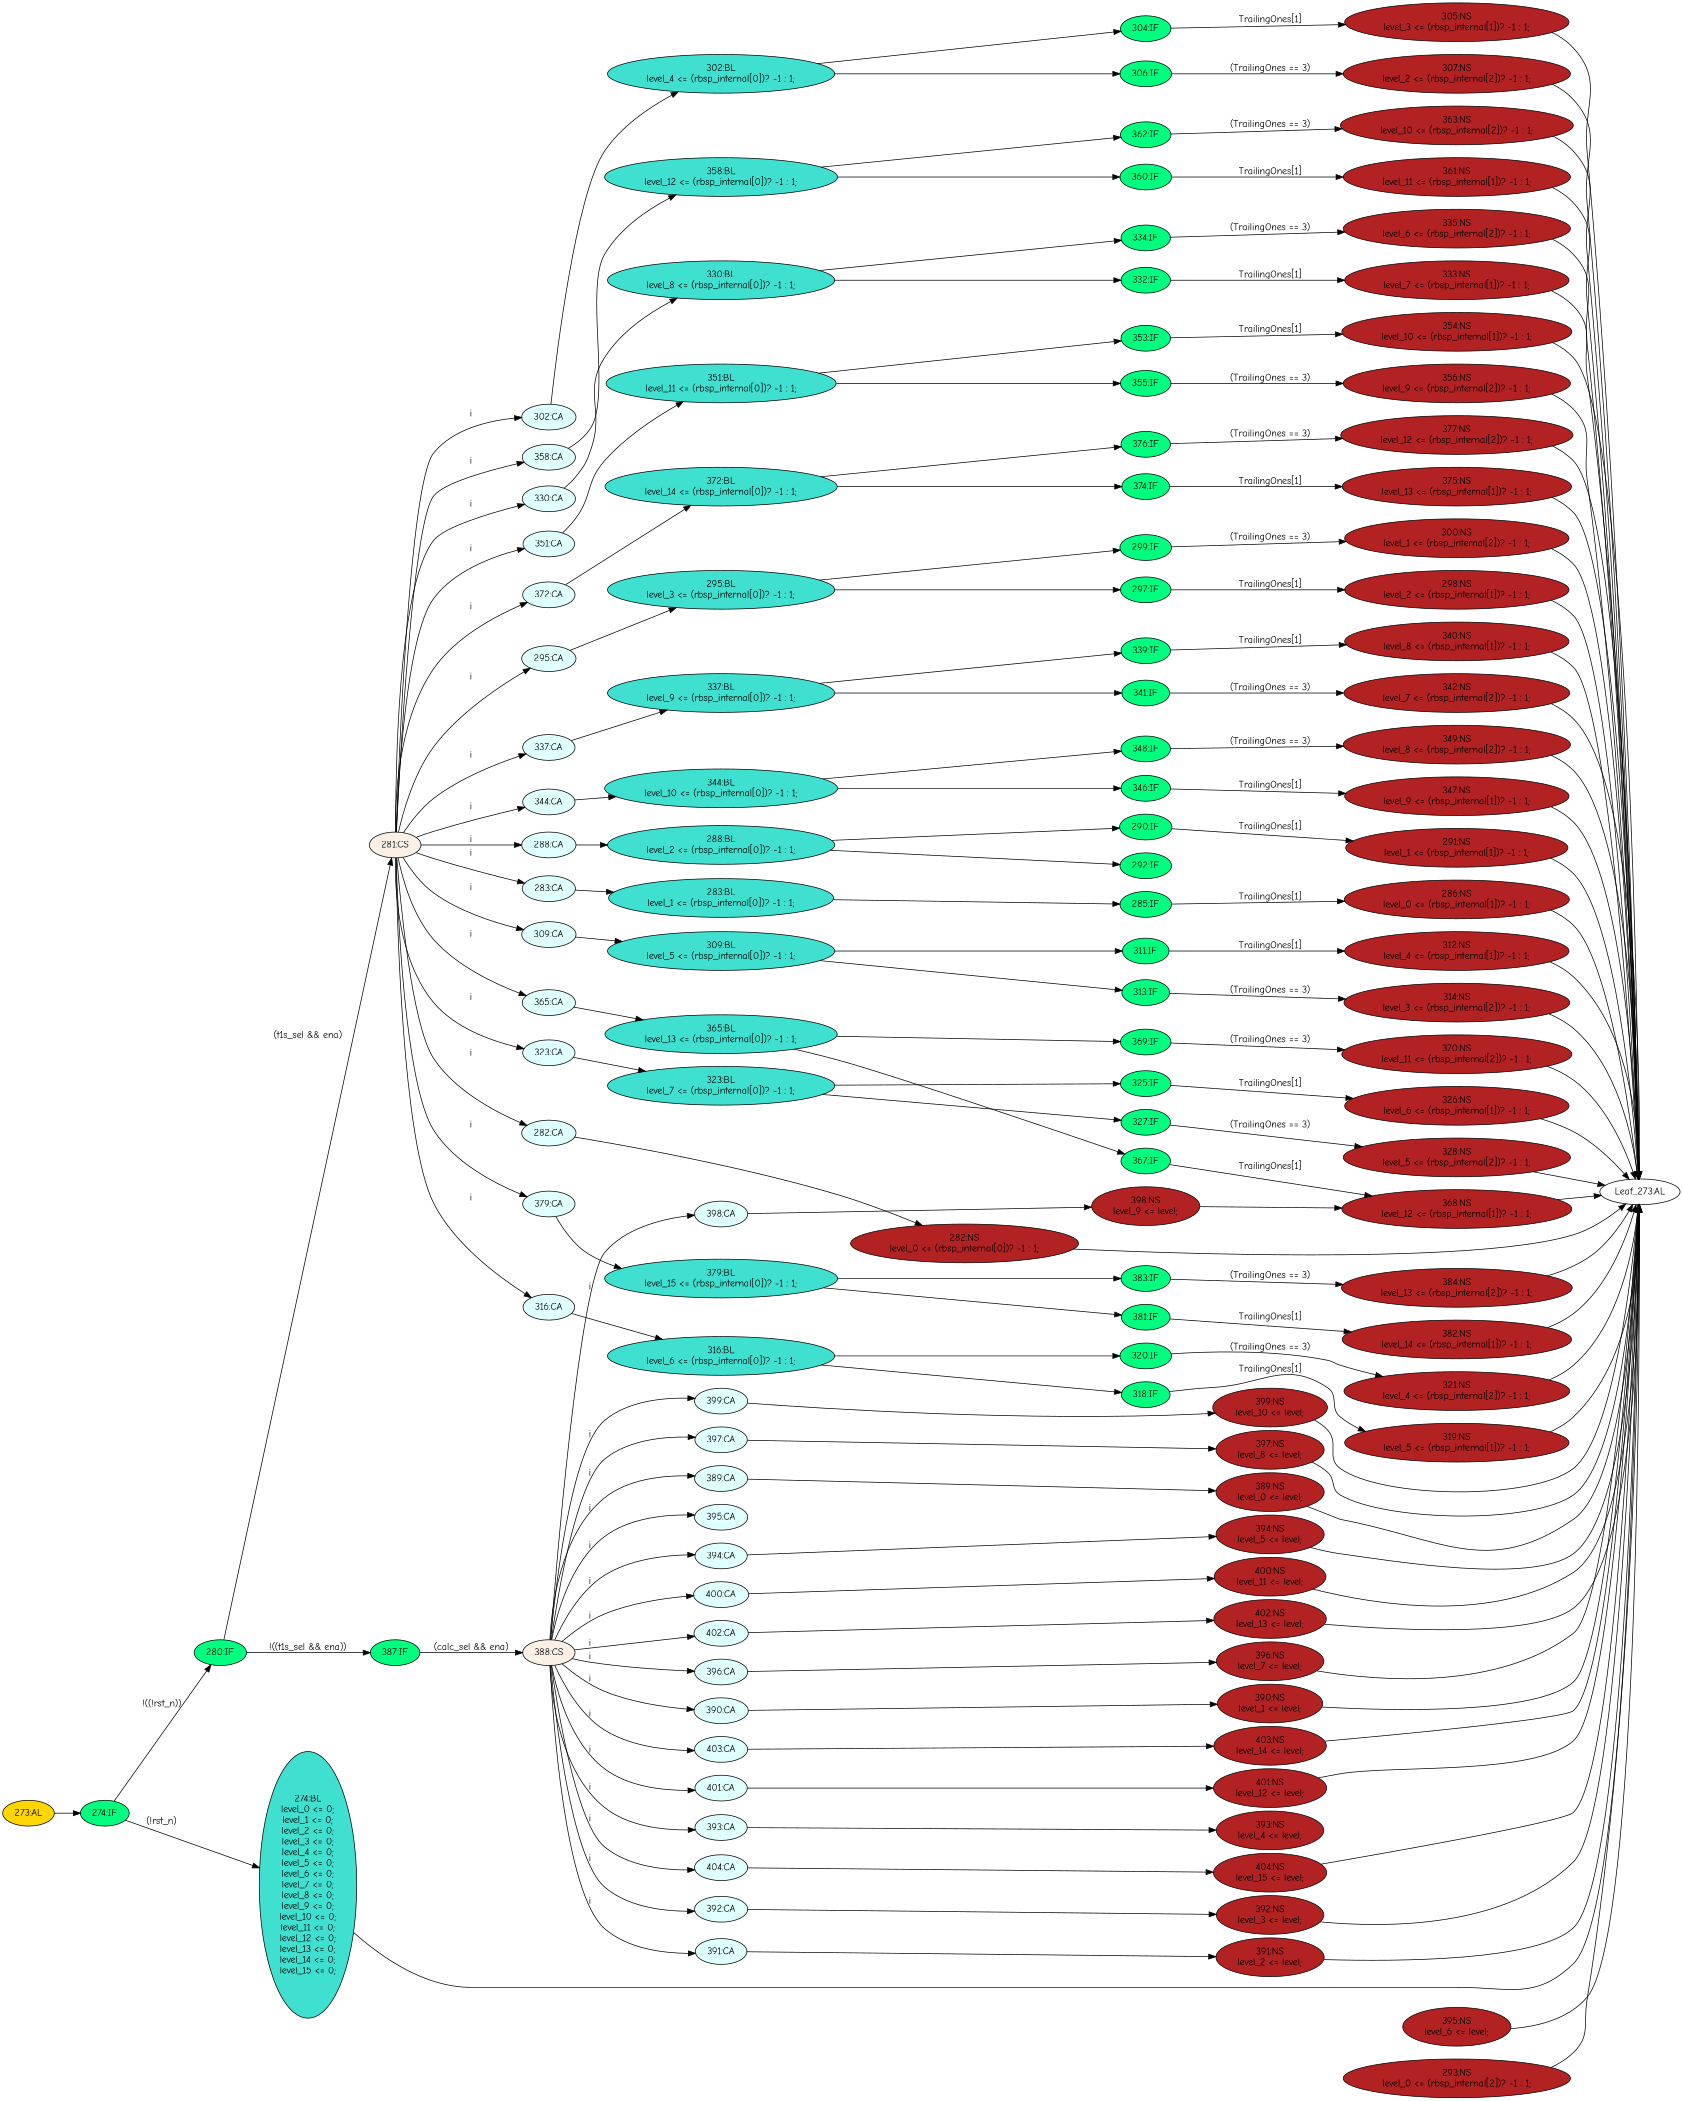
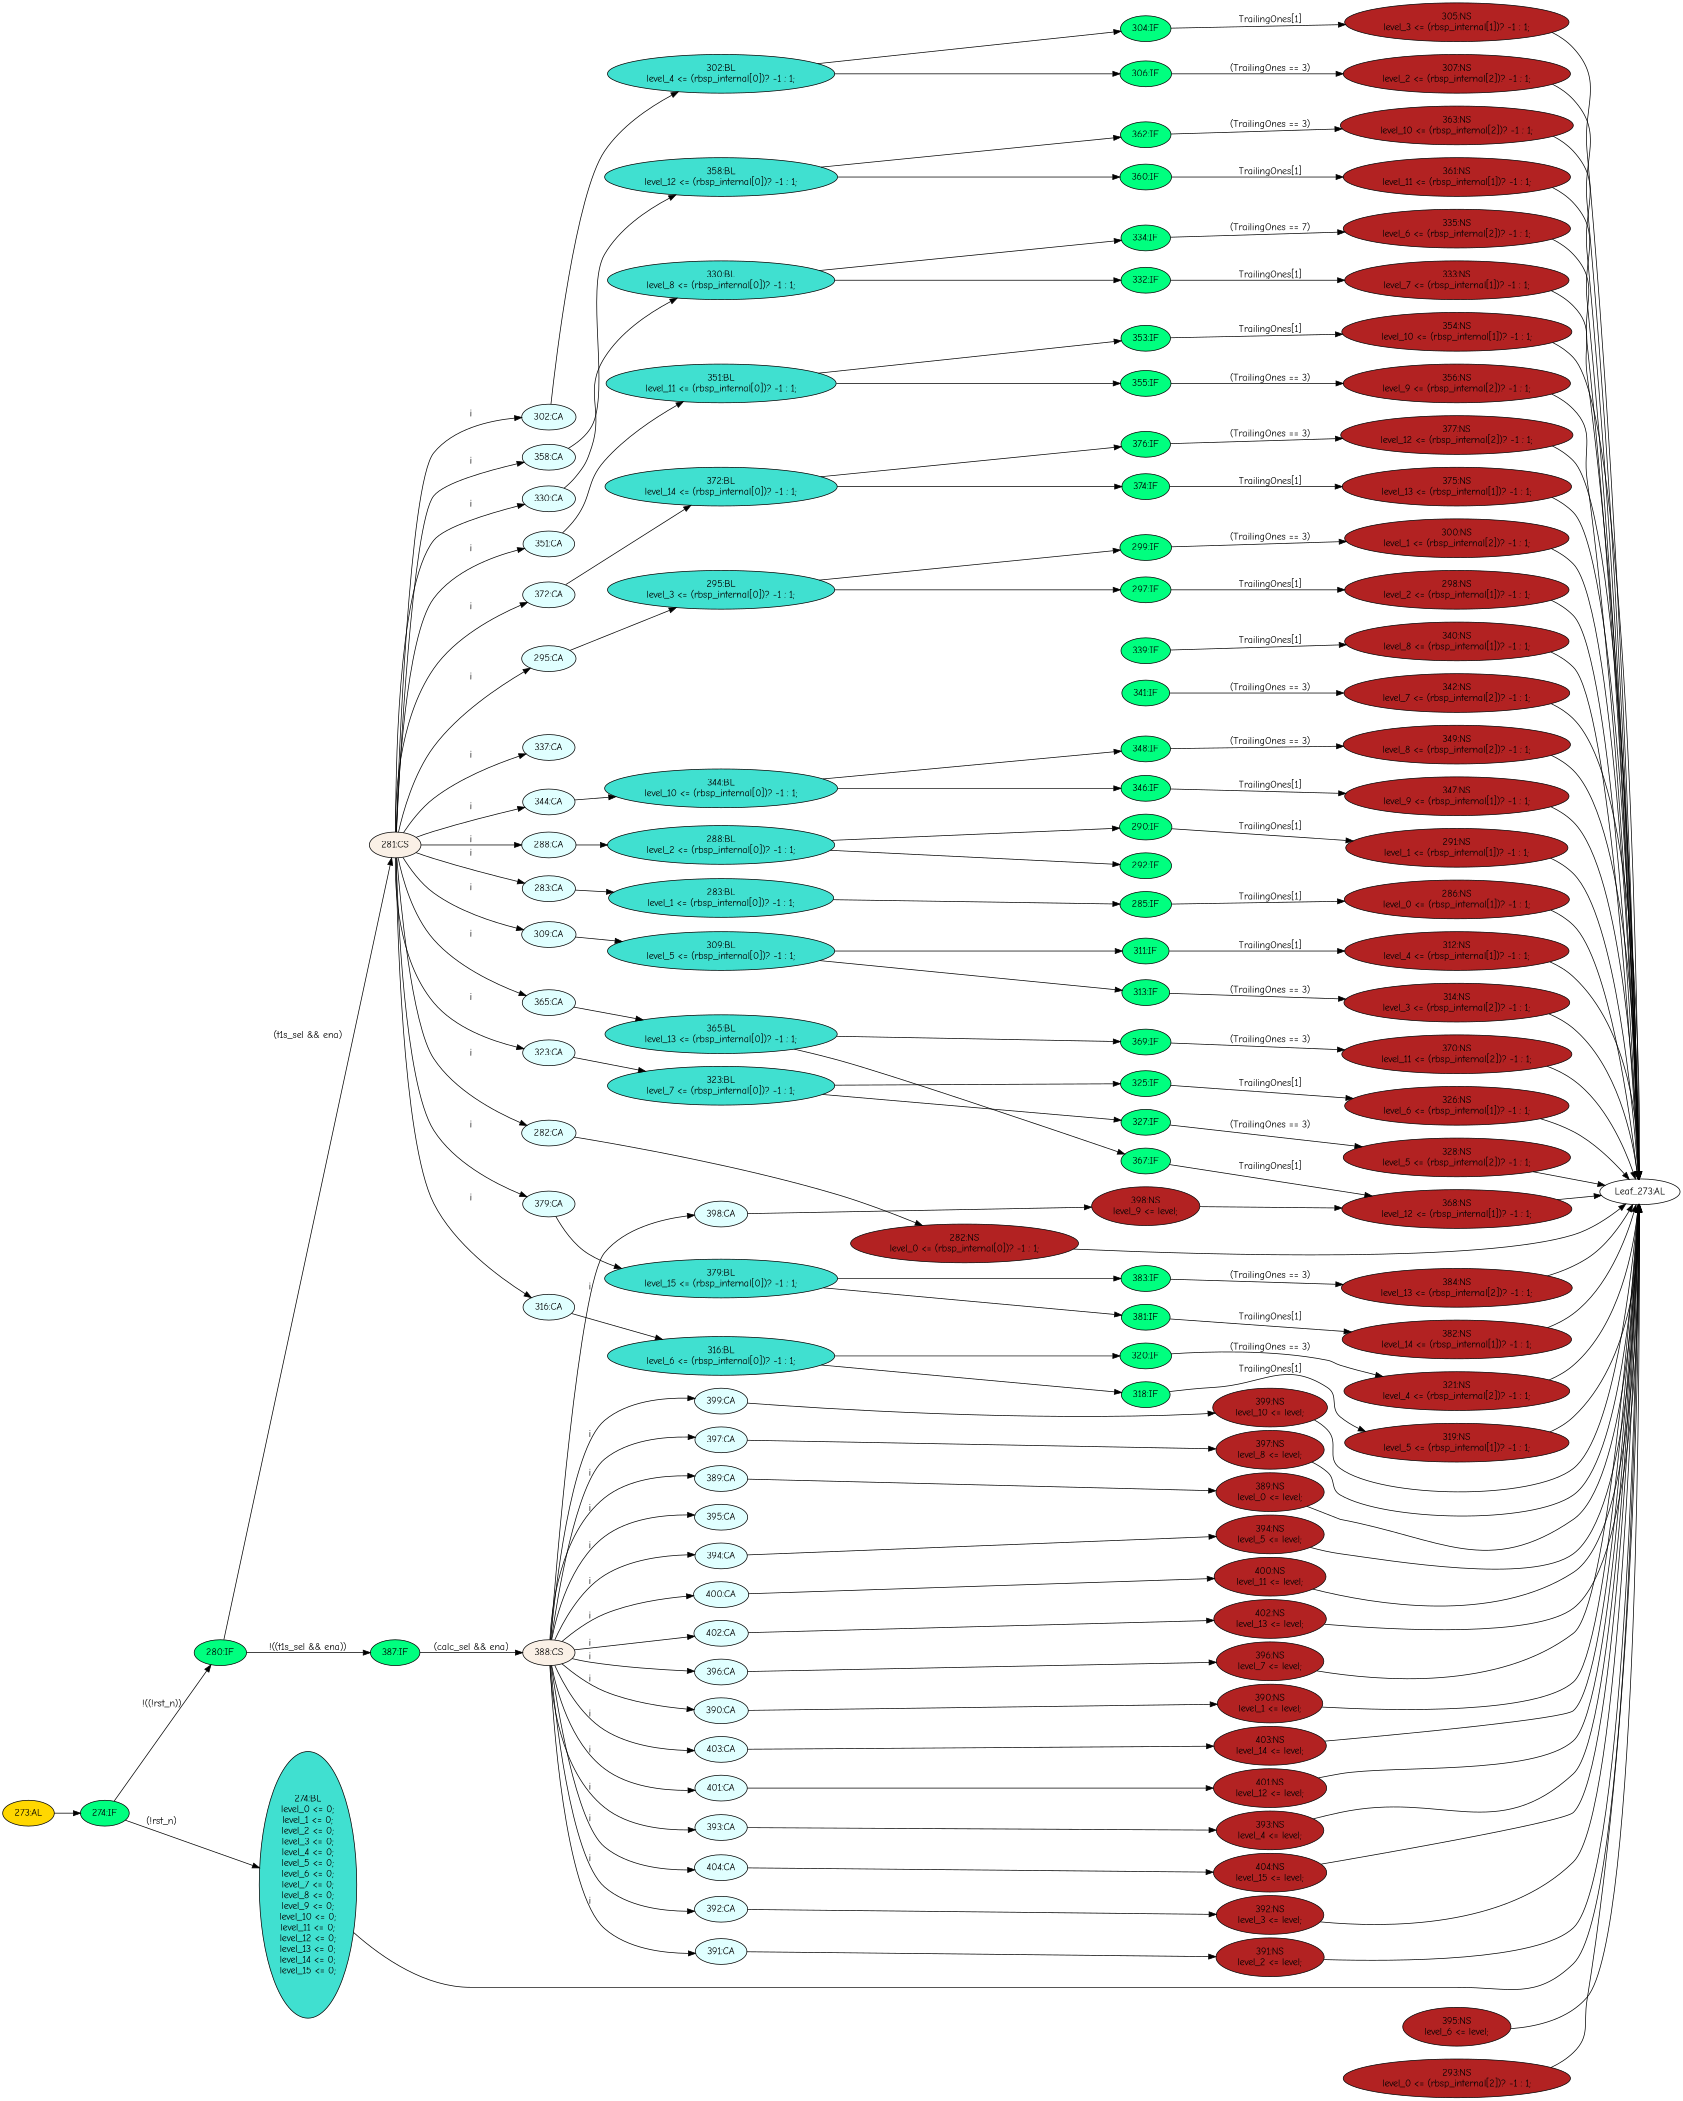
(1270, 228) -> (1270, 228)
(721, 693) -> none
none -> (1608, 1631)
